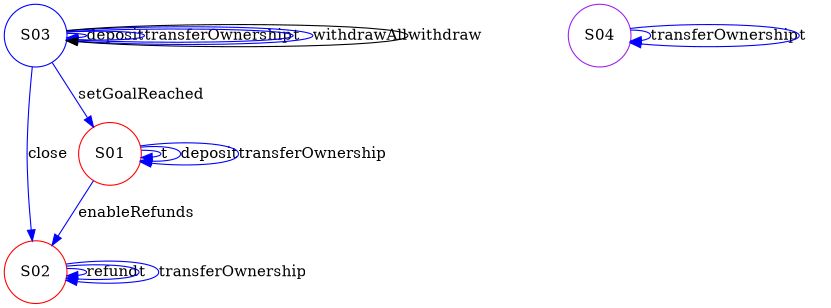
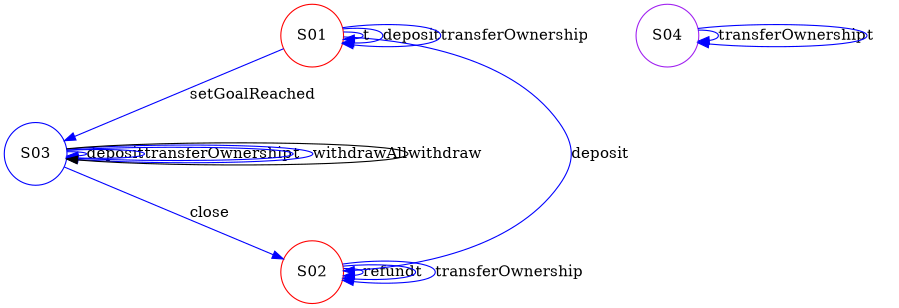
(70, 90) -> (179, 93)
(136, 213) -> (600, 154)
